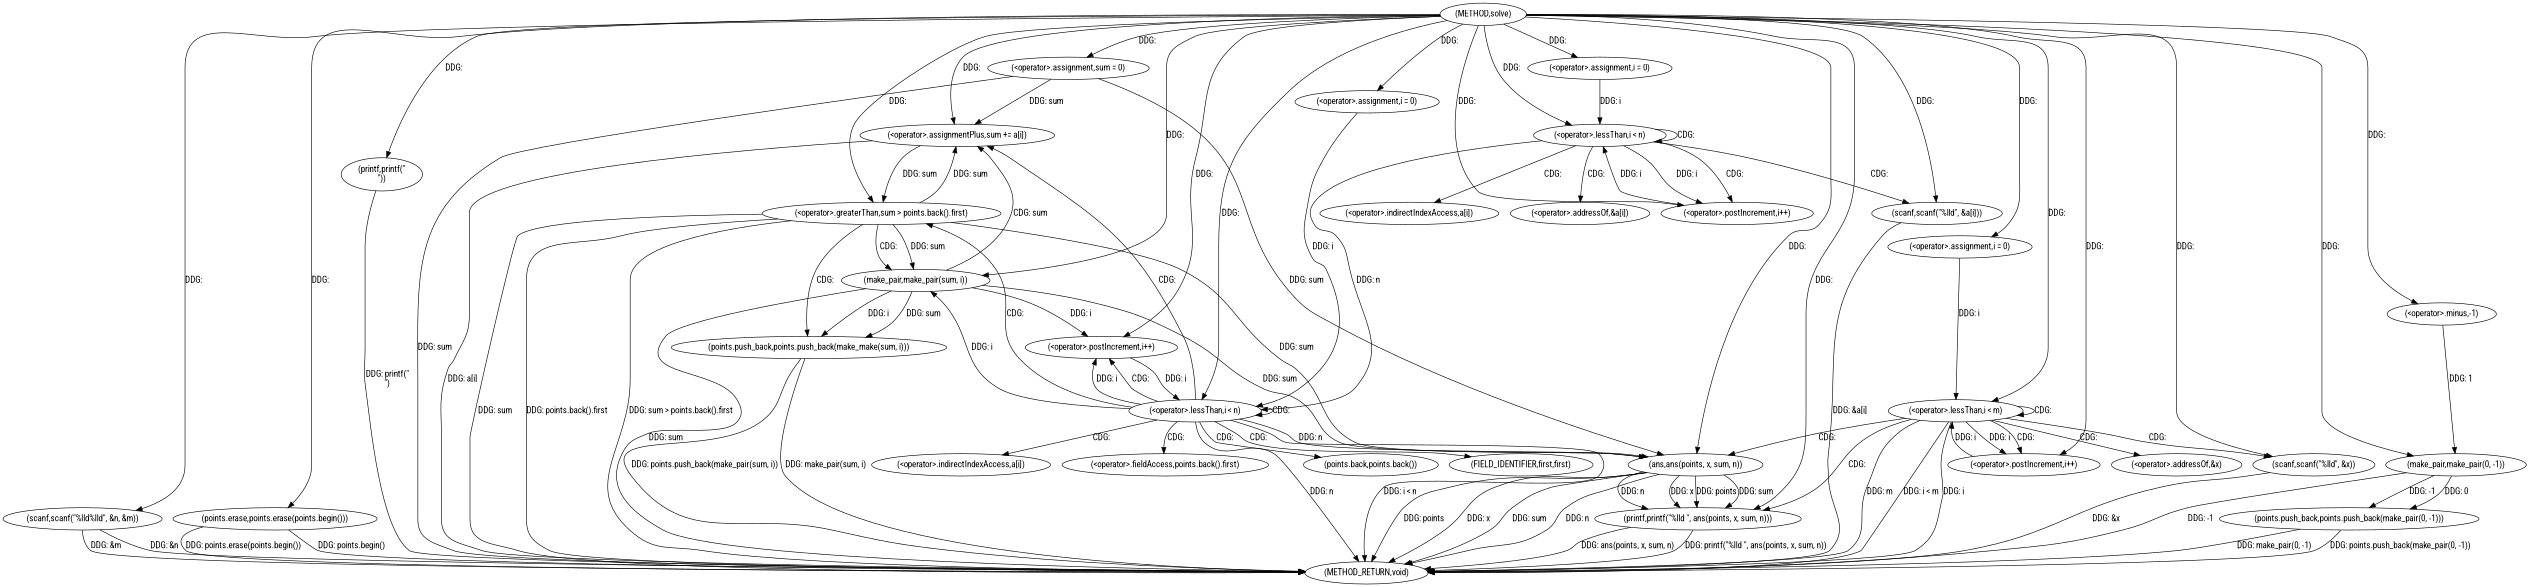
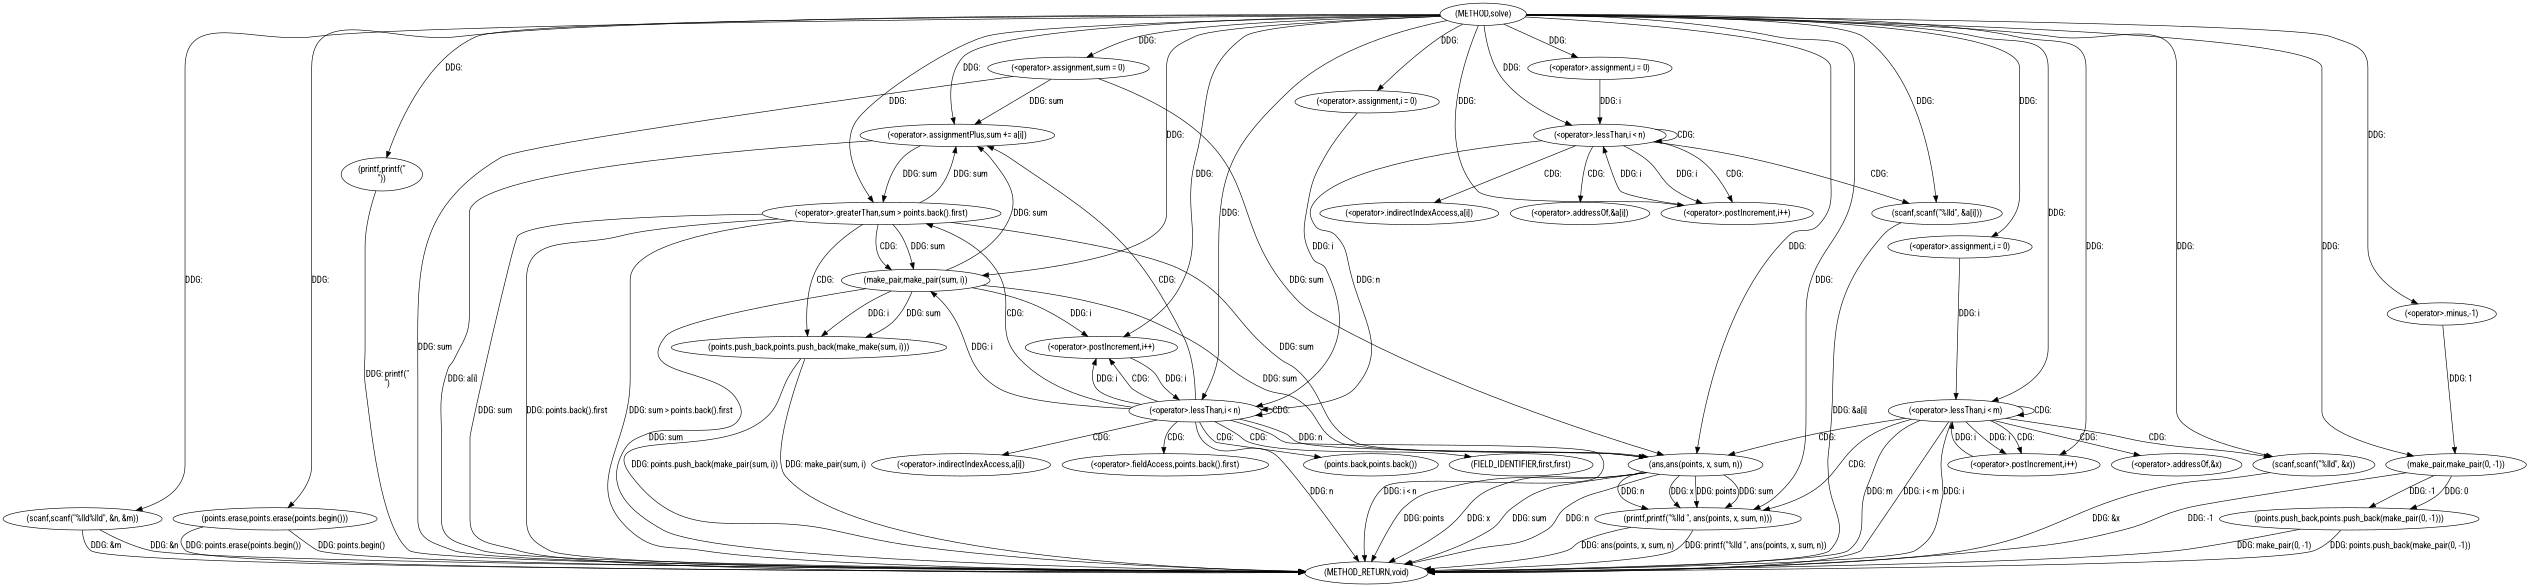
(1030, 213) -> (1030, 213)
